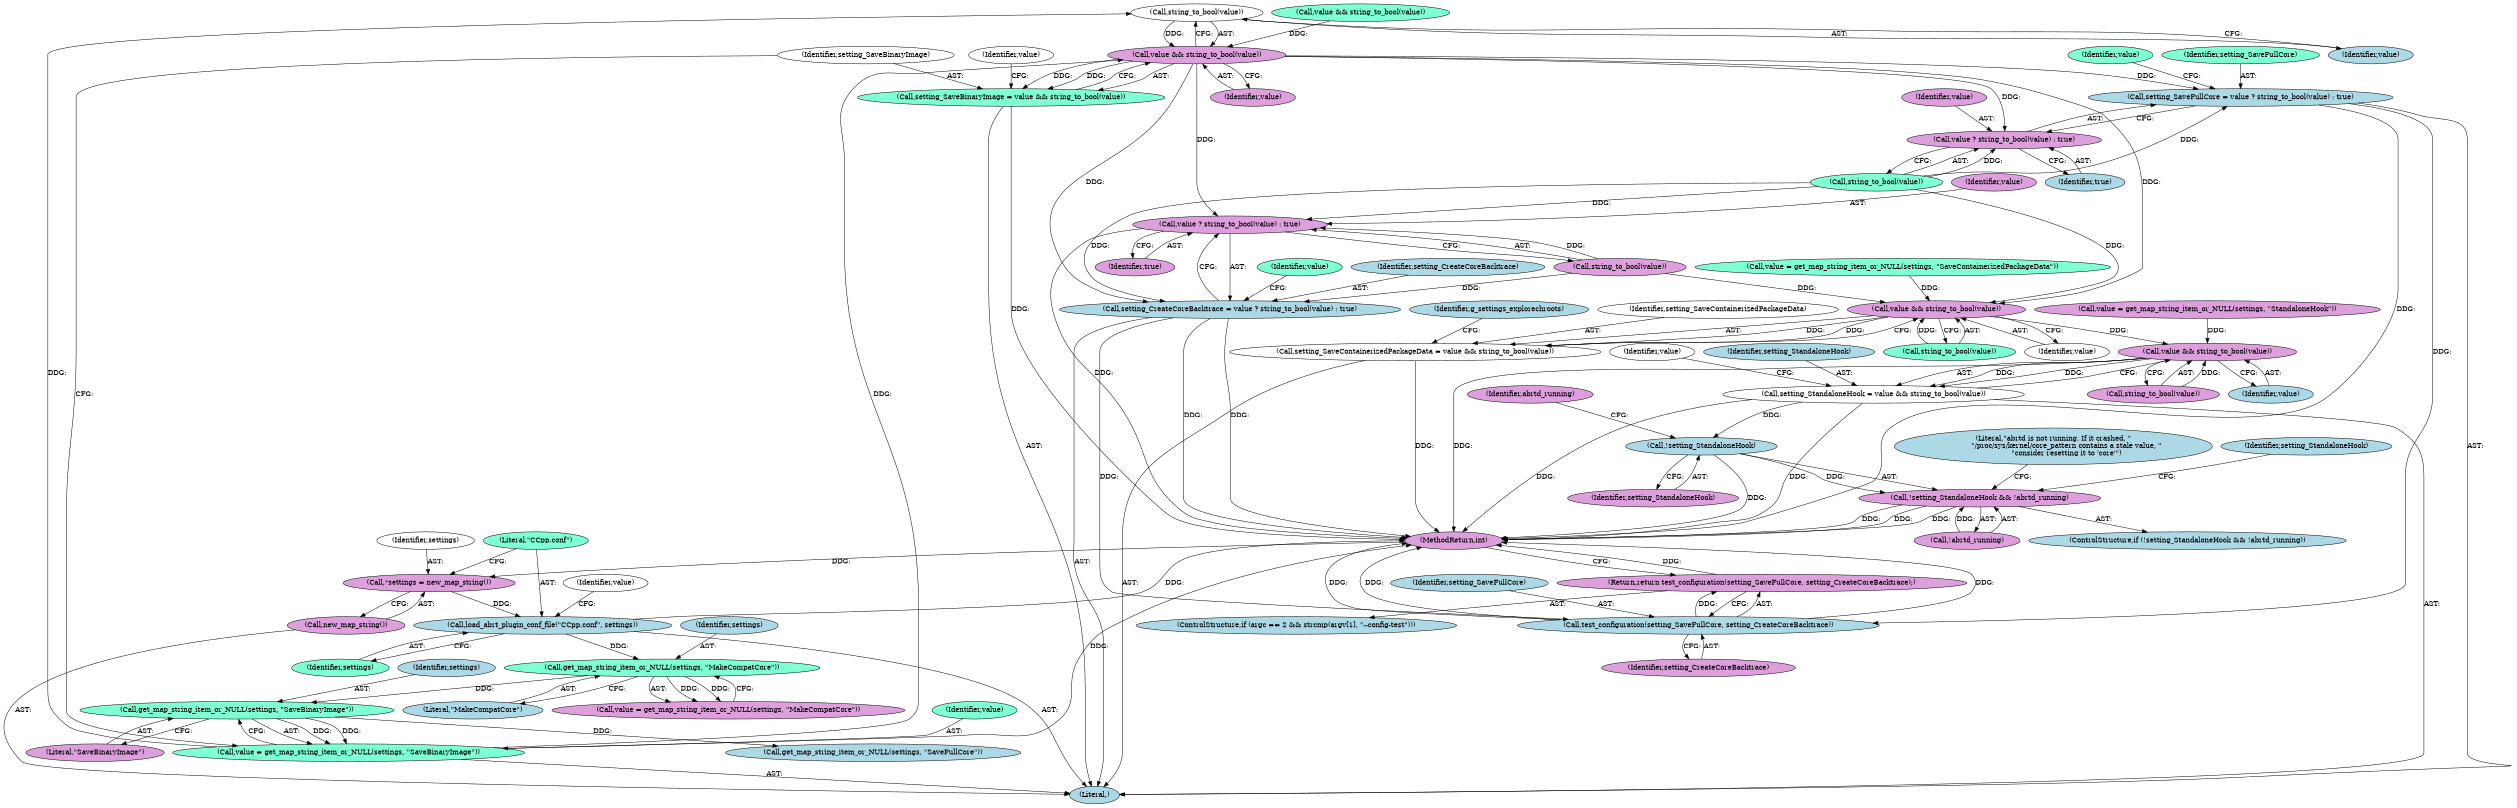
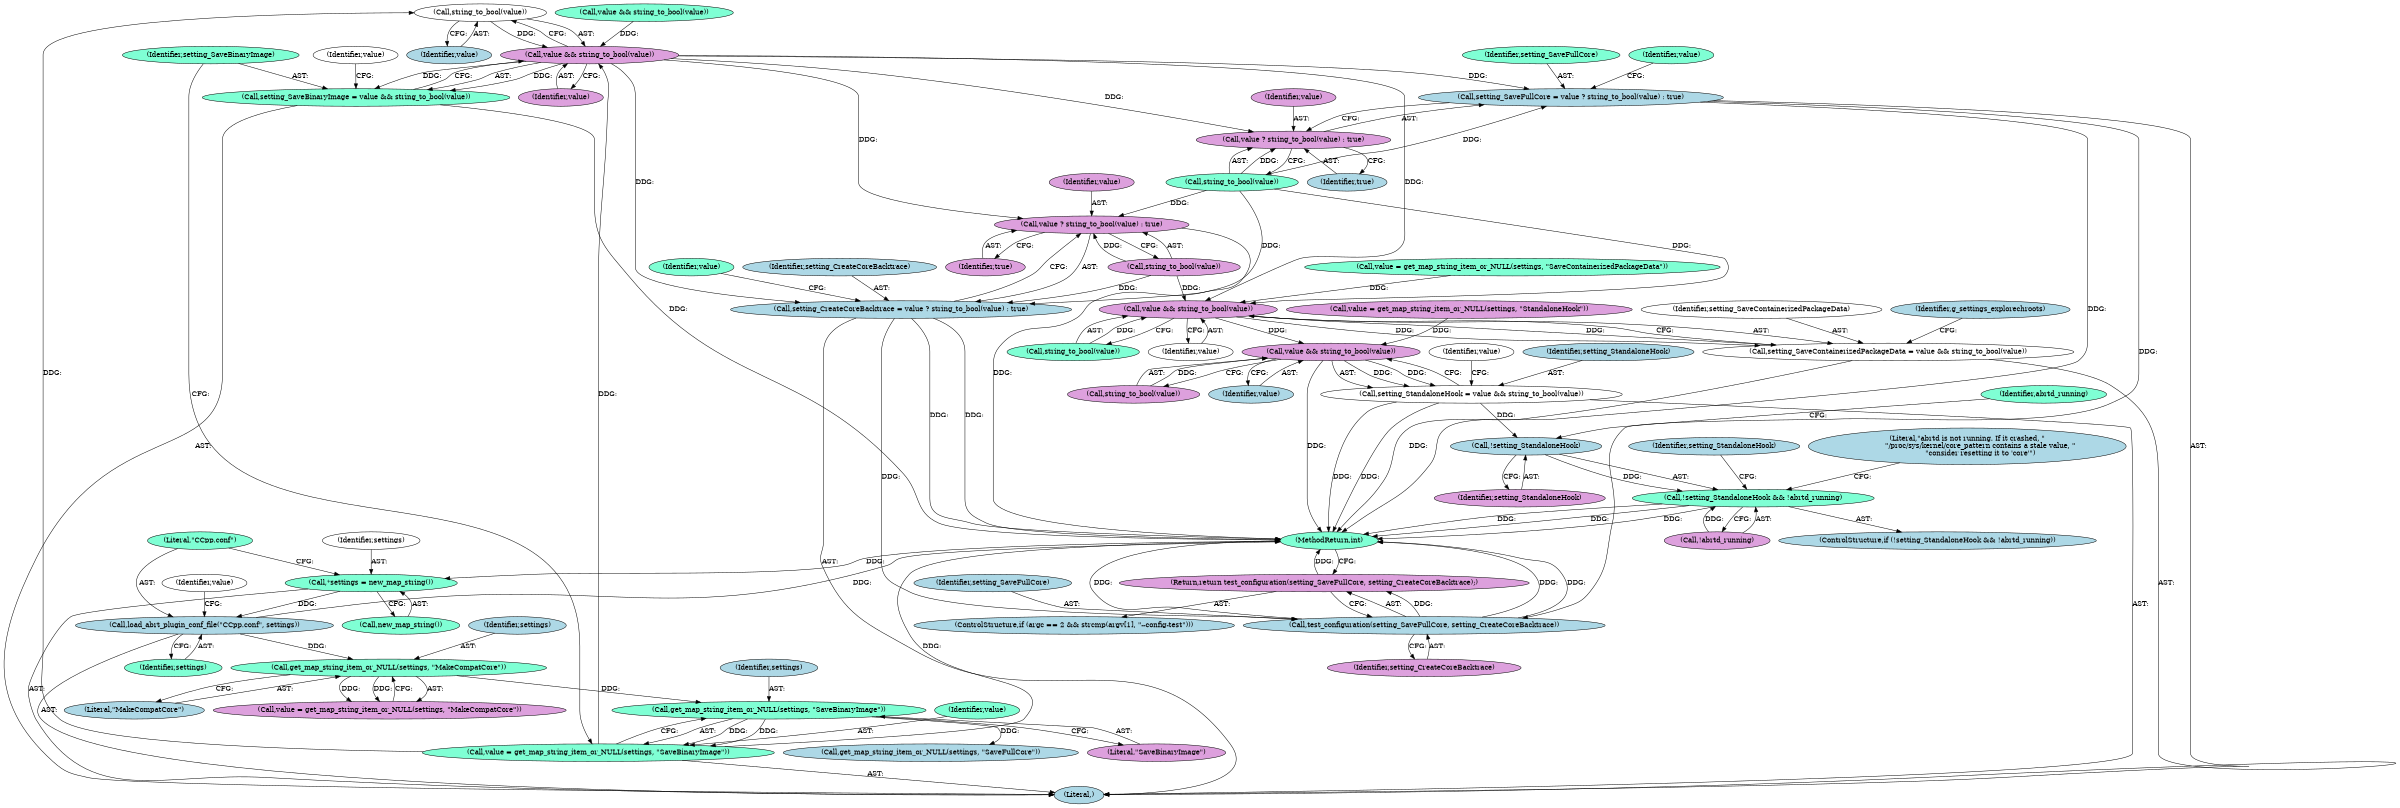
(866, 55) -> (211, 55)
(1530, 394) -> (2044, 394)
(1980, 498) -> (1753, 498)
(1990, 519) -> (1744, 519)
(1659, 526) -> none
(1454, 541) -> (1329, 541)
(429, 583) -> (371, 583)
(346, 625) -> (401, 625)
(363, 781) -> (353, 782)
